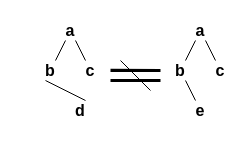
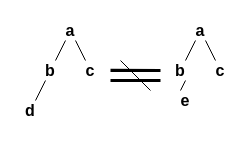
(81, 111) -> (31, 111)
(201, 111) -> (186, 101)
